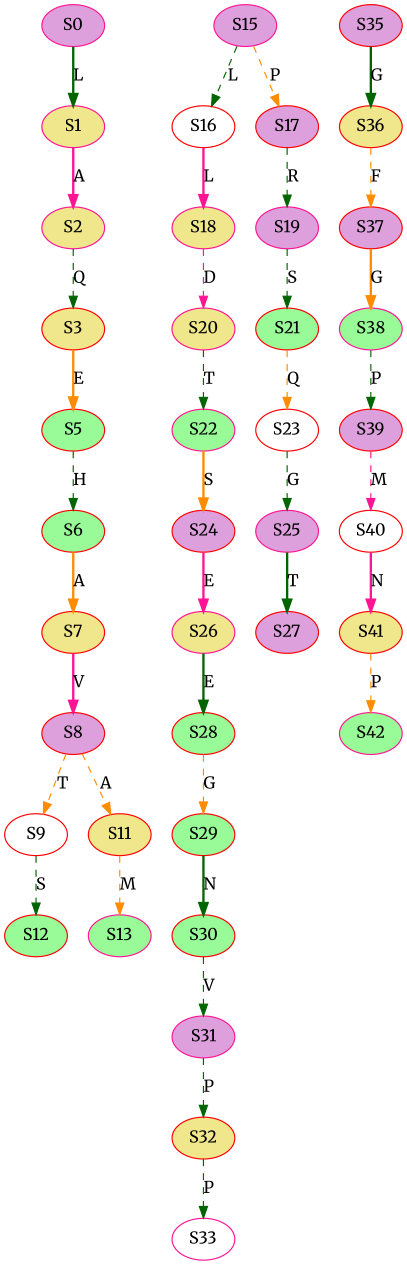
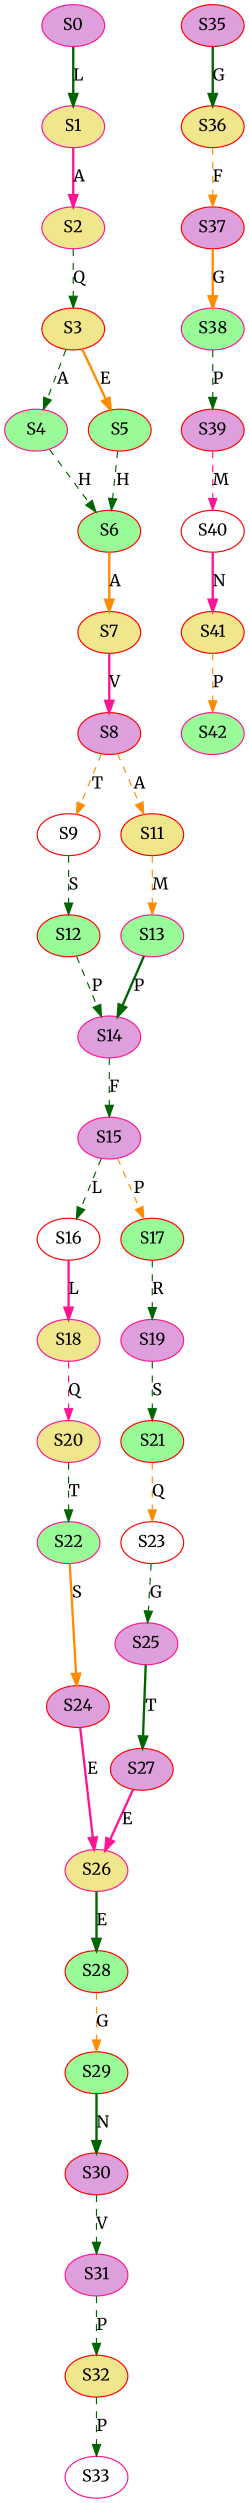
(287, 127) -> (152, 1239)
(210, 278) -> (74, 1391)
none -> (36, 430)
(203, 936) -> (96, 2174)
none -> (109, 1037)
none -> (122, 1815)
